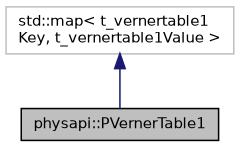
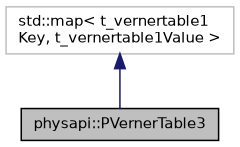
(120, 124) -> (120, 124)
